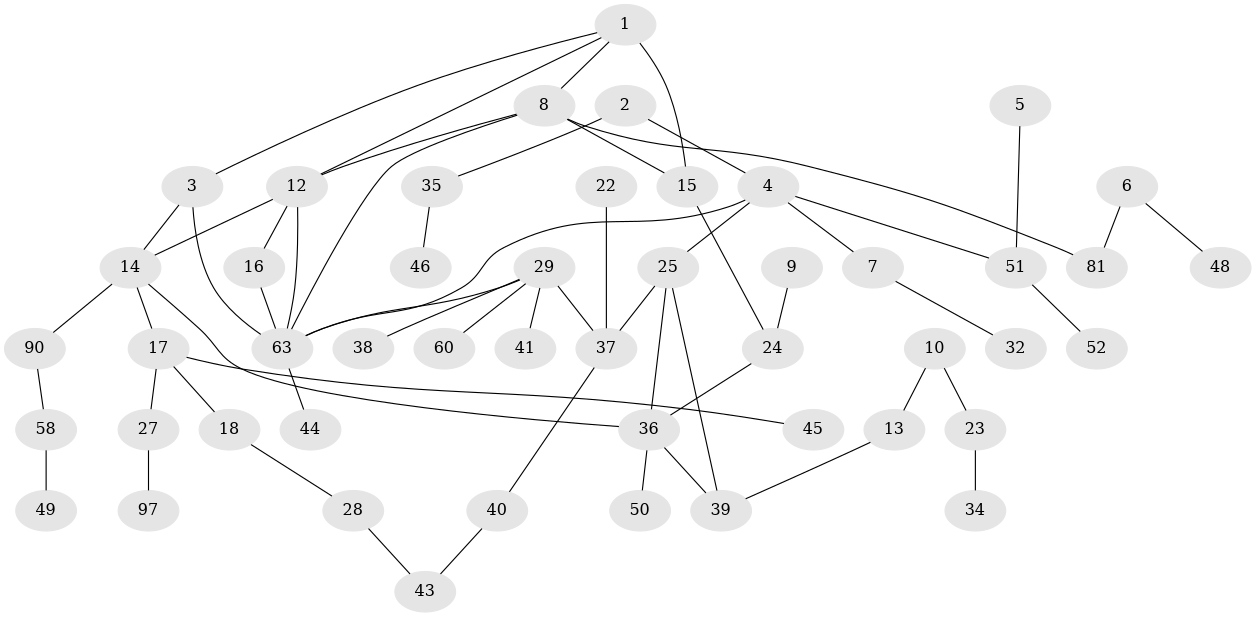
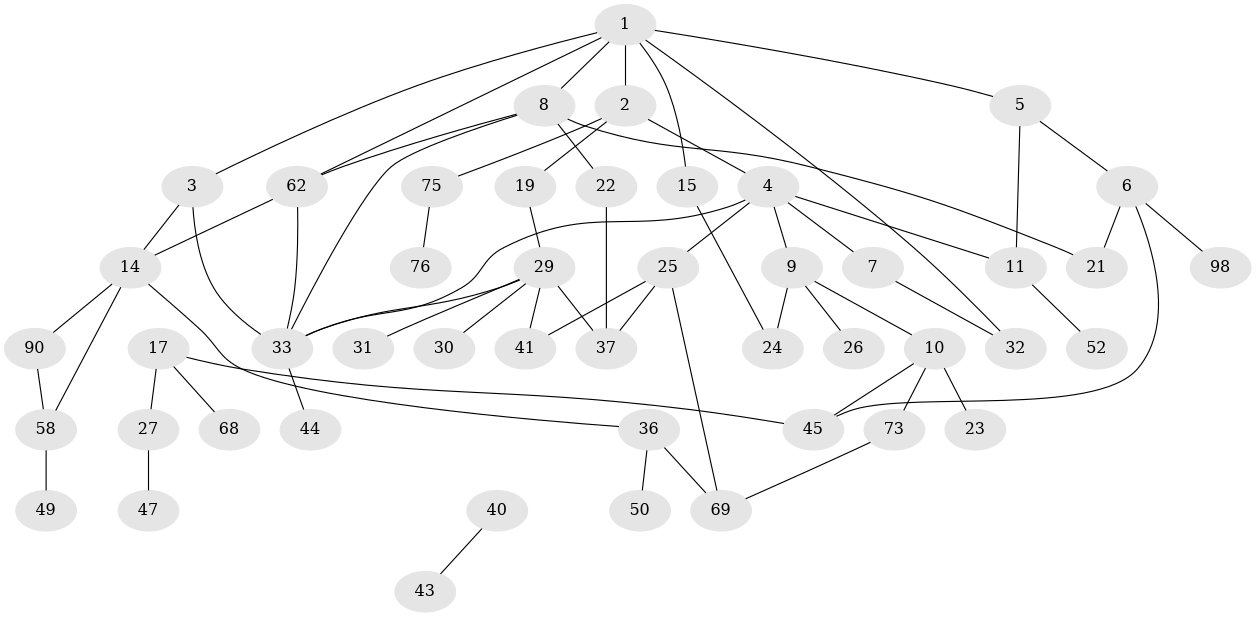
none -> (825, 60)
none -> (626, 65)
(616, 146) -> (571, 141)
none -> (1074, 146)
none -> (838, 185)
(297, 187) -> (297, 187)
(432, 187) -> (432, 187)
none -> (525, 187)
none -> (780, 227)
(254, 268) -> none
(421, 268) -> (421, 268)
(1016, 268) -> (1016, 268)
(1097, 268) -> (1097, 268)
(1221, 268) -> (1221, 268)
(144, 308) -> (88, 349)
none -> (863, 308)
(282, 349) -> (282, 349)
(363, 349) -> (363, 349)
(444, 349) -> (444, 349)
(659, 349) -> (597, 308)
none -> (854, 349)
(711, 389) -> none
none -> (874, 389)
none -> (1074, 394)
(230, 430) -> (230, 430)
(552, 430) -> none
(894, 430) -> (894, 430)
(148, 511) -> (148, 511)
(353, 511) -> none
(721, 511) -> (721, 511)
(975, 511) -> none
